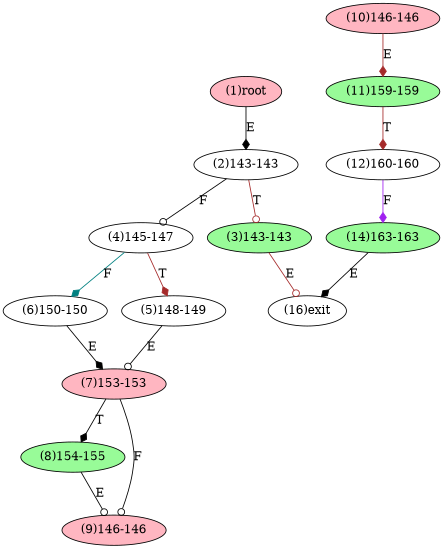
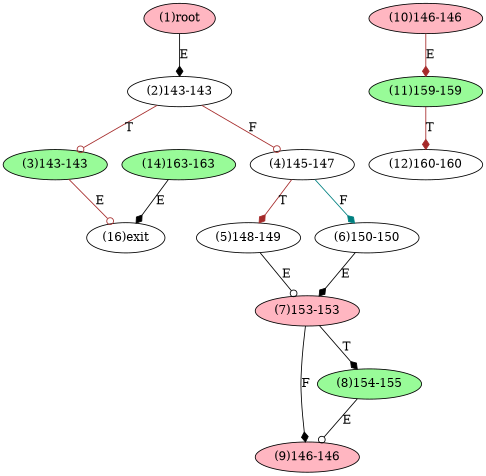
(383, 196) -> none
(196, 199) -> (238, 126)
(134, 454) -> (301, 379)
